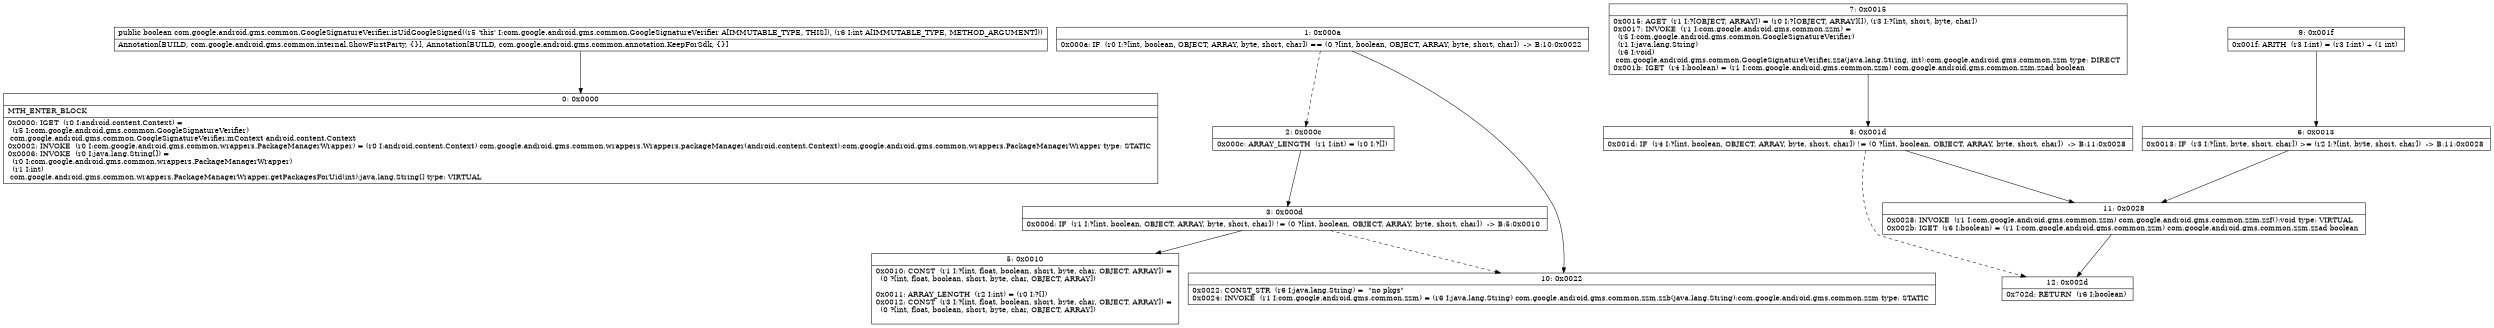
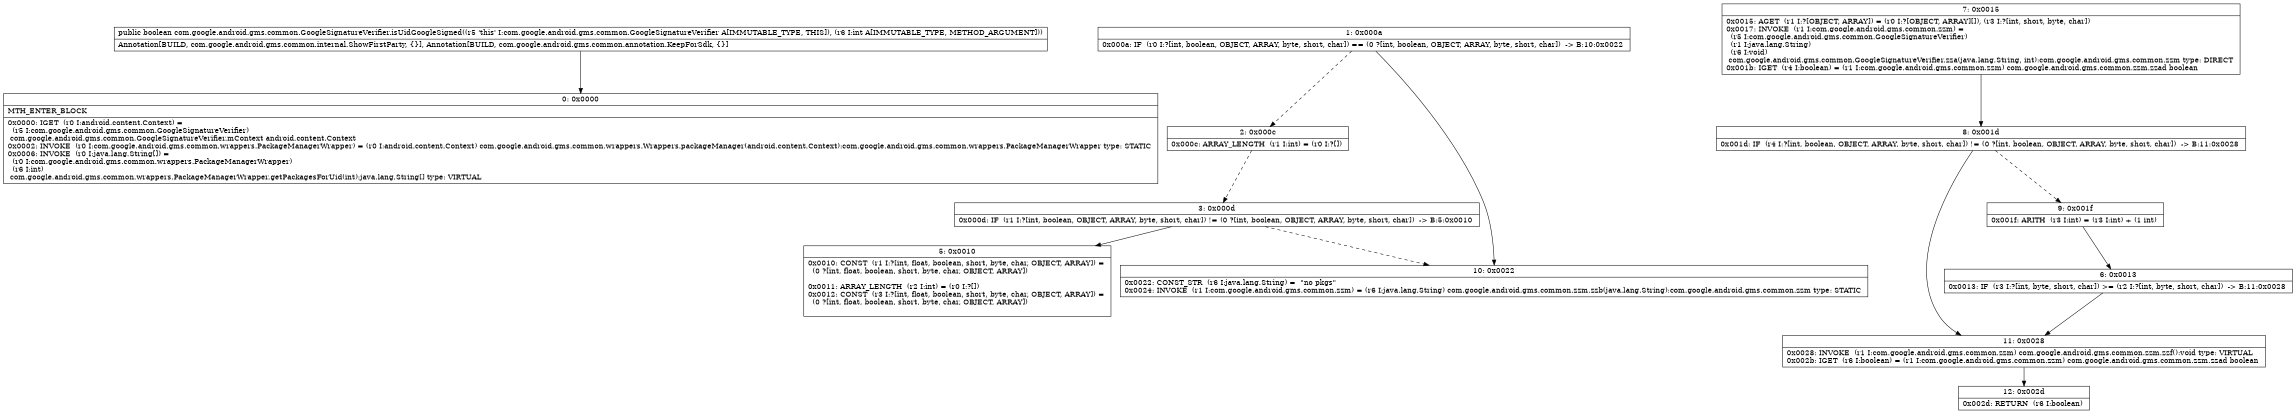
(26, 170) -> (26, 170)
(1295, 176) -> (1239, 174)
(1907, 244) -> (2026, 175)
(2068, 295) -> (2024, 404)
